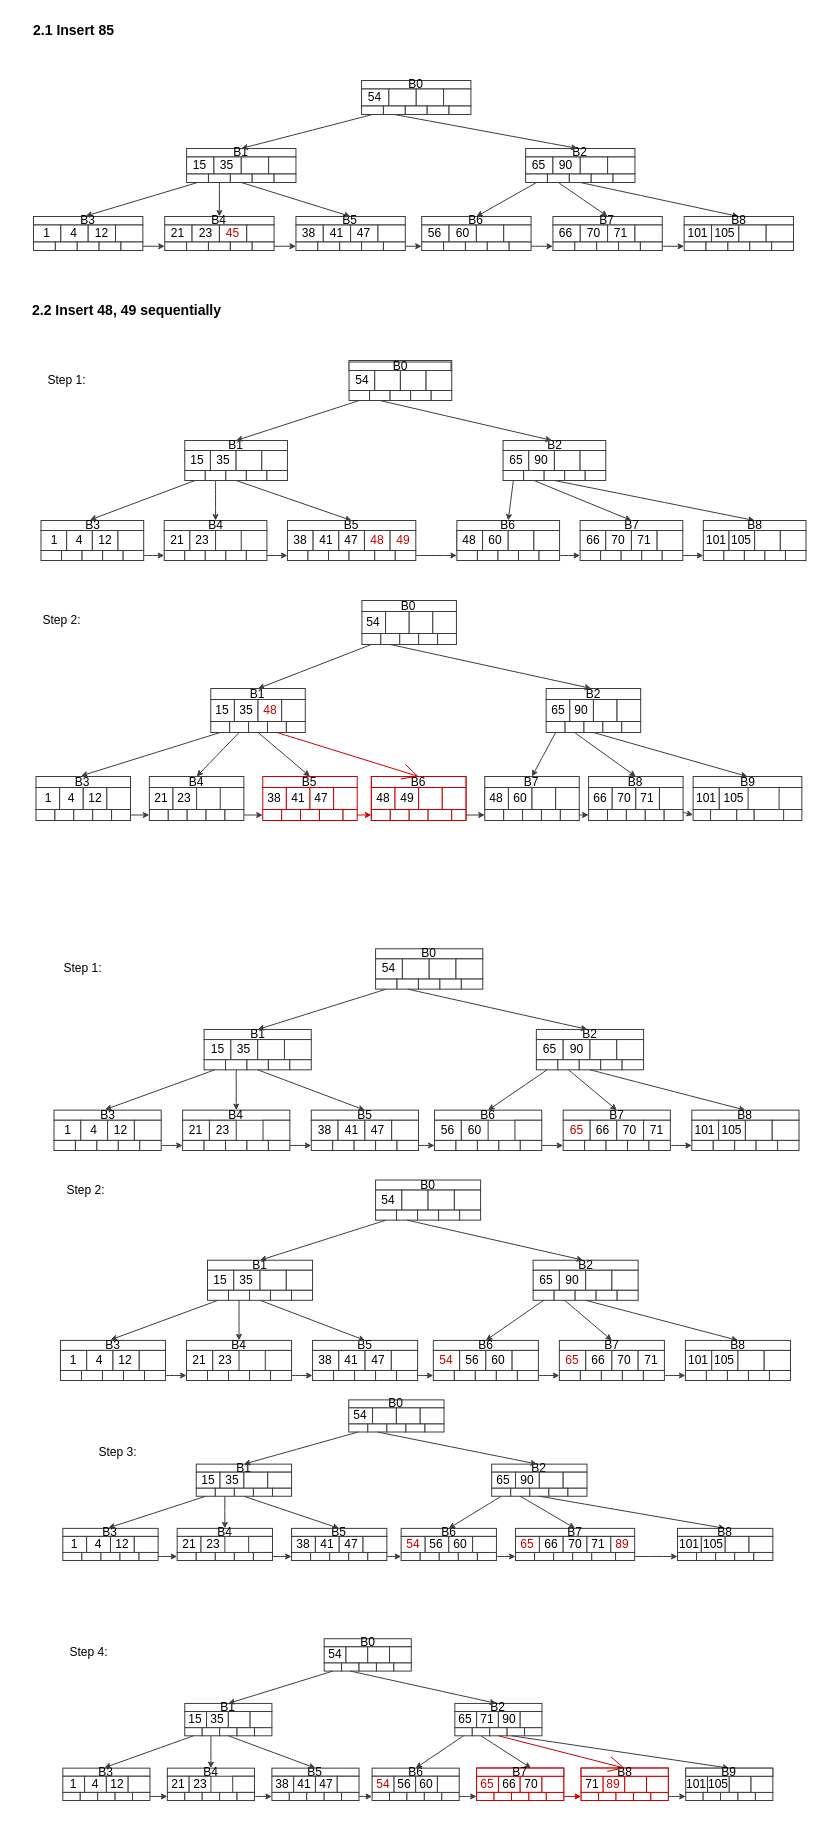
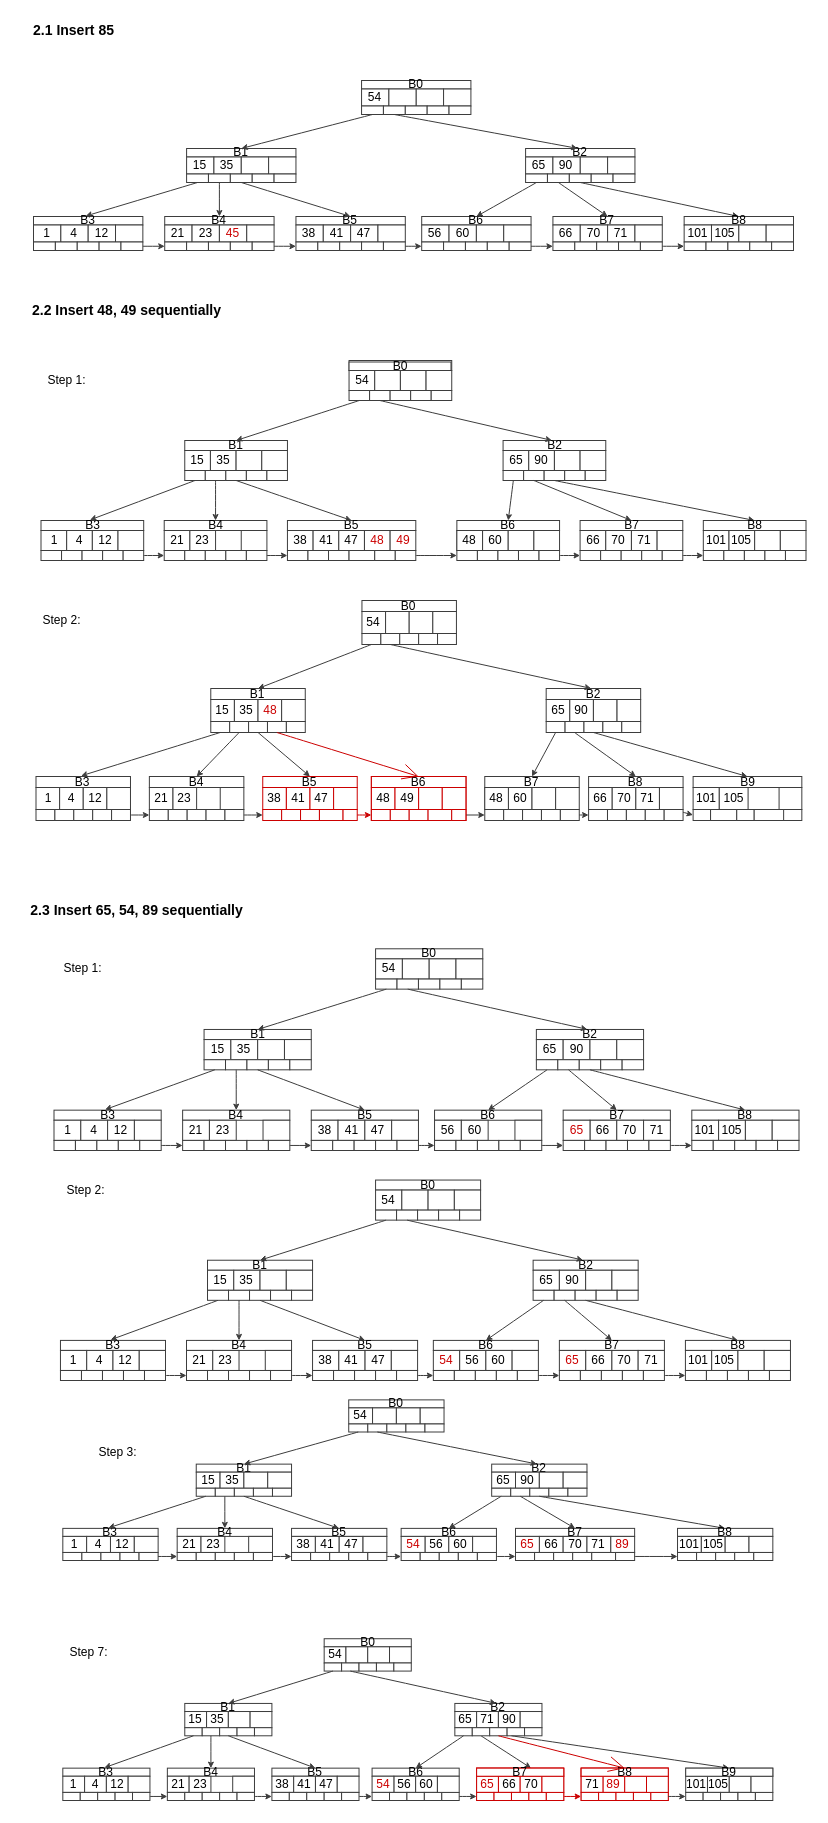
none -> (136, 911)
(89, 1653) -> (89, 1653)
